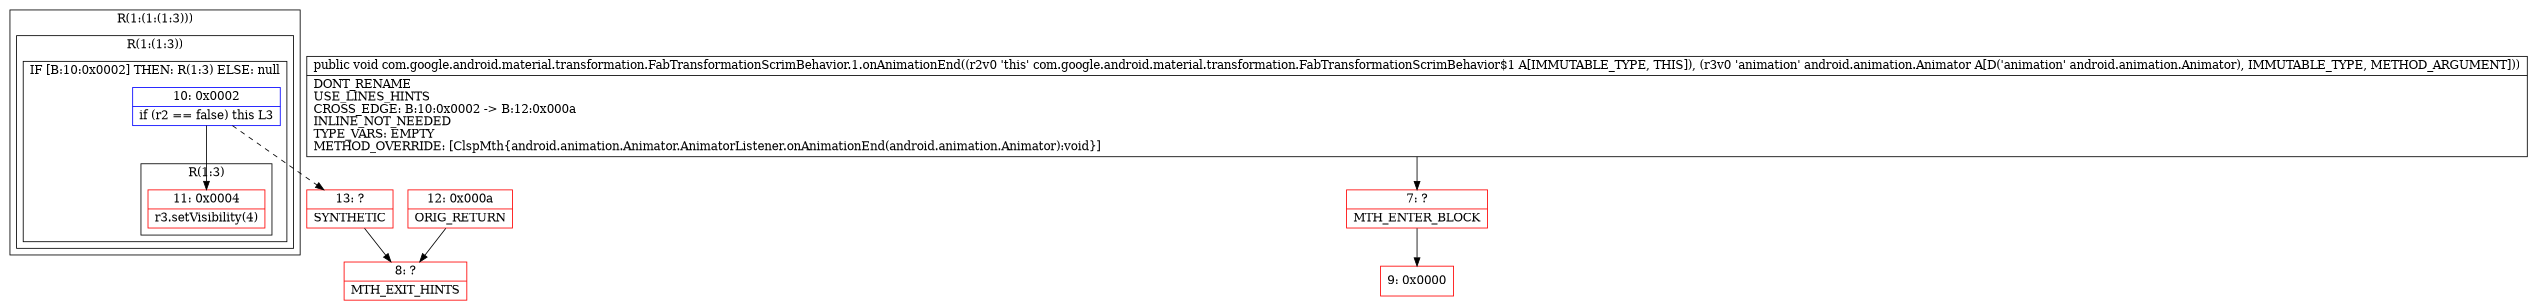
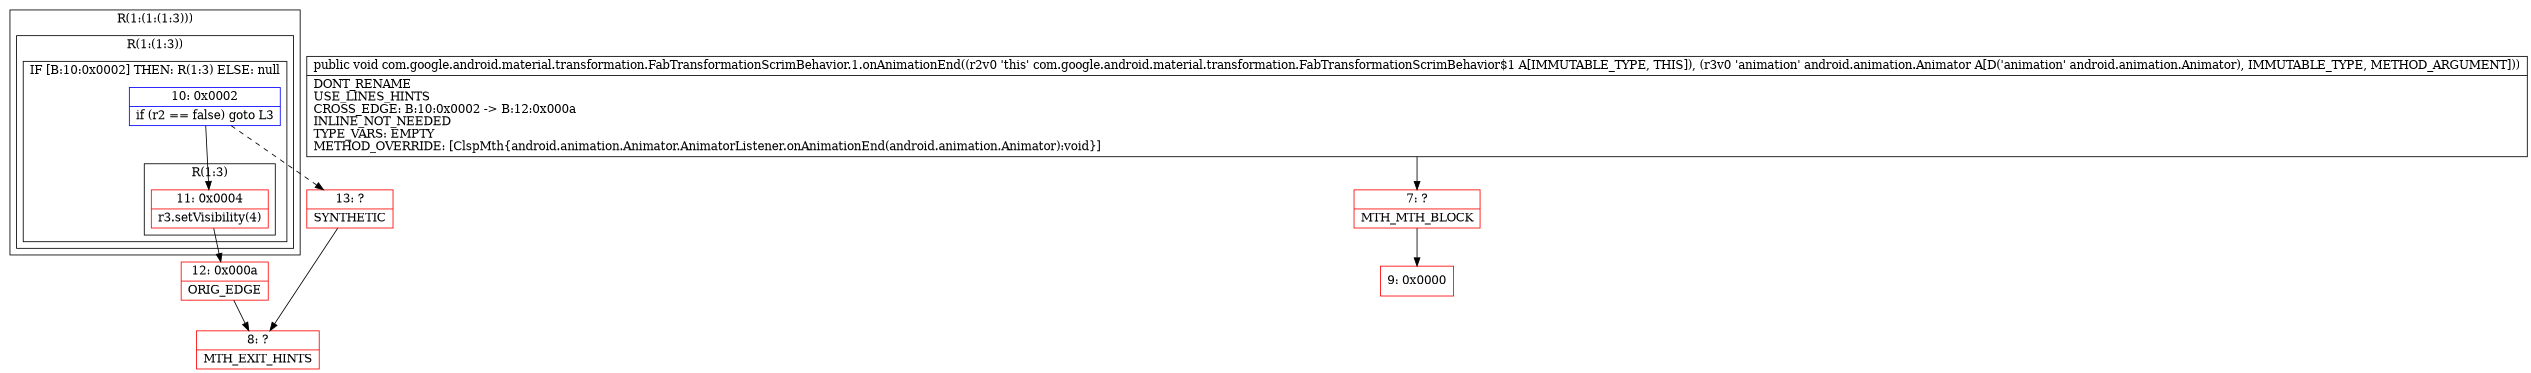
(206, 116) -> (205, 116)
(460, 218) -> (225, 290)
(1417, 218) -> (1417, 218)
none -> (216, 241)
